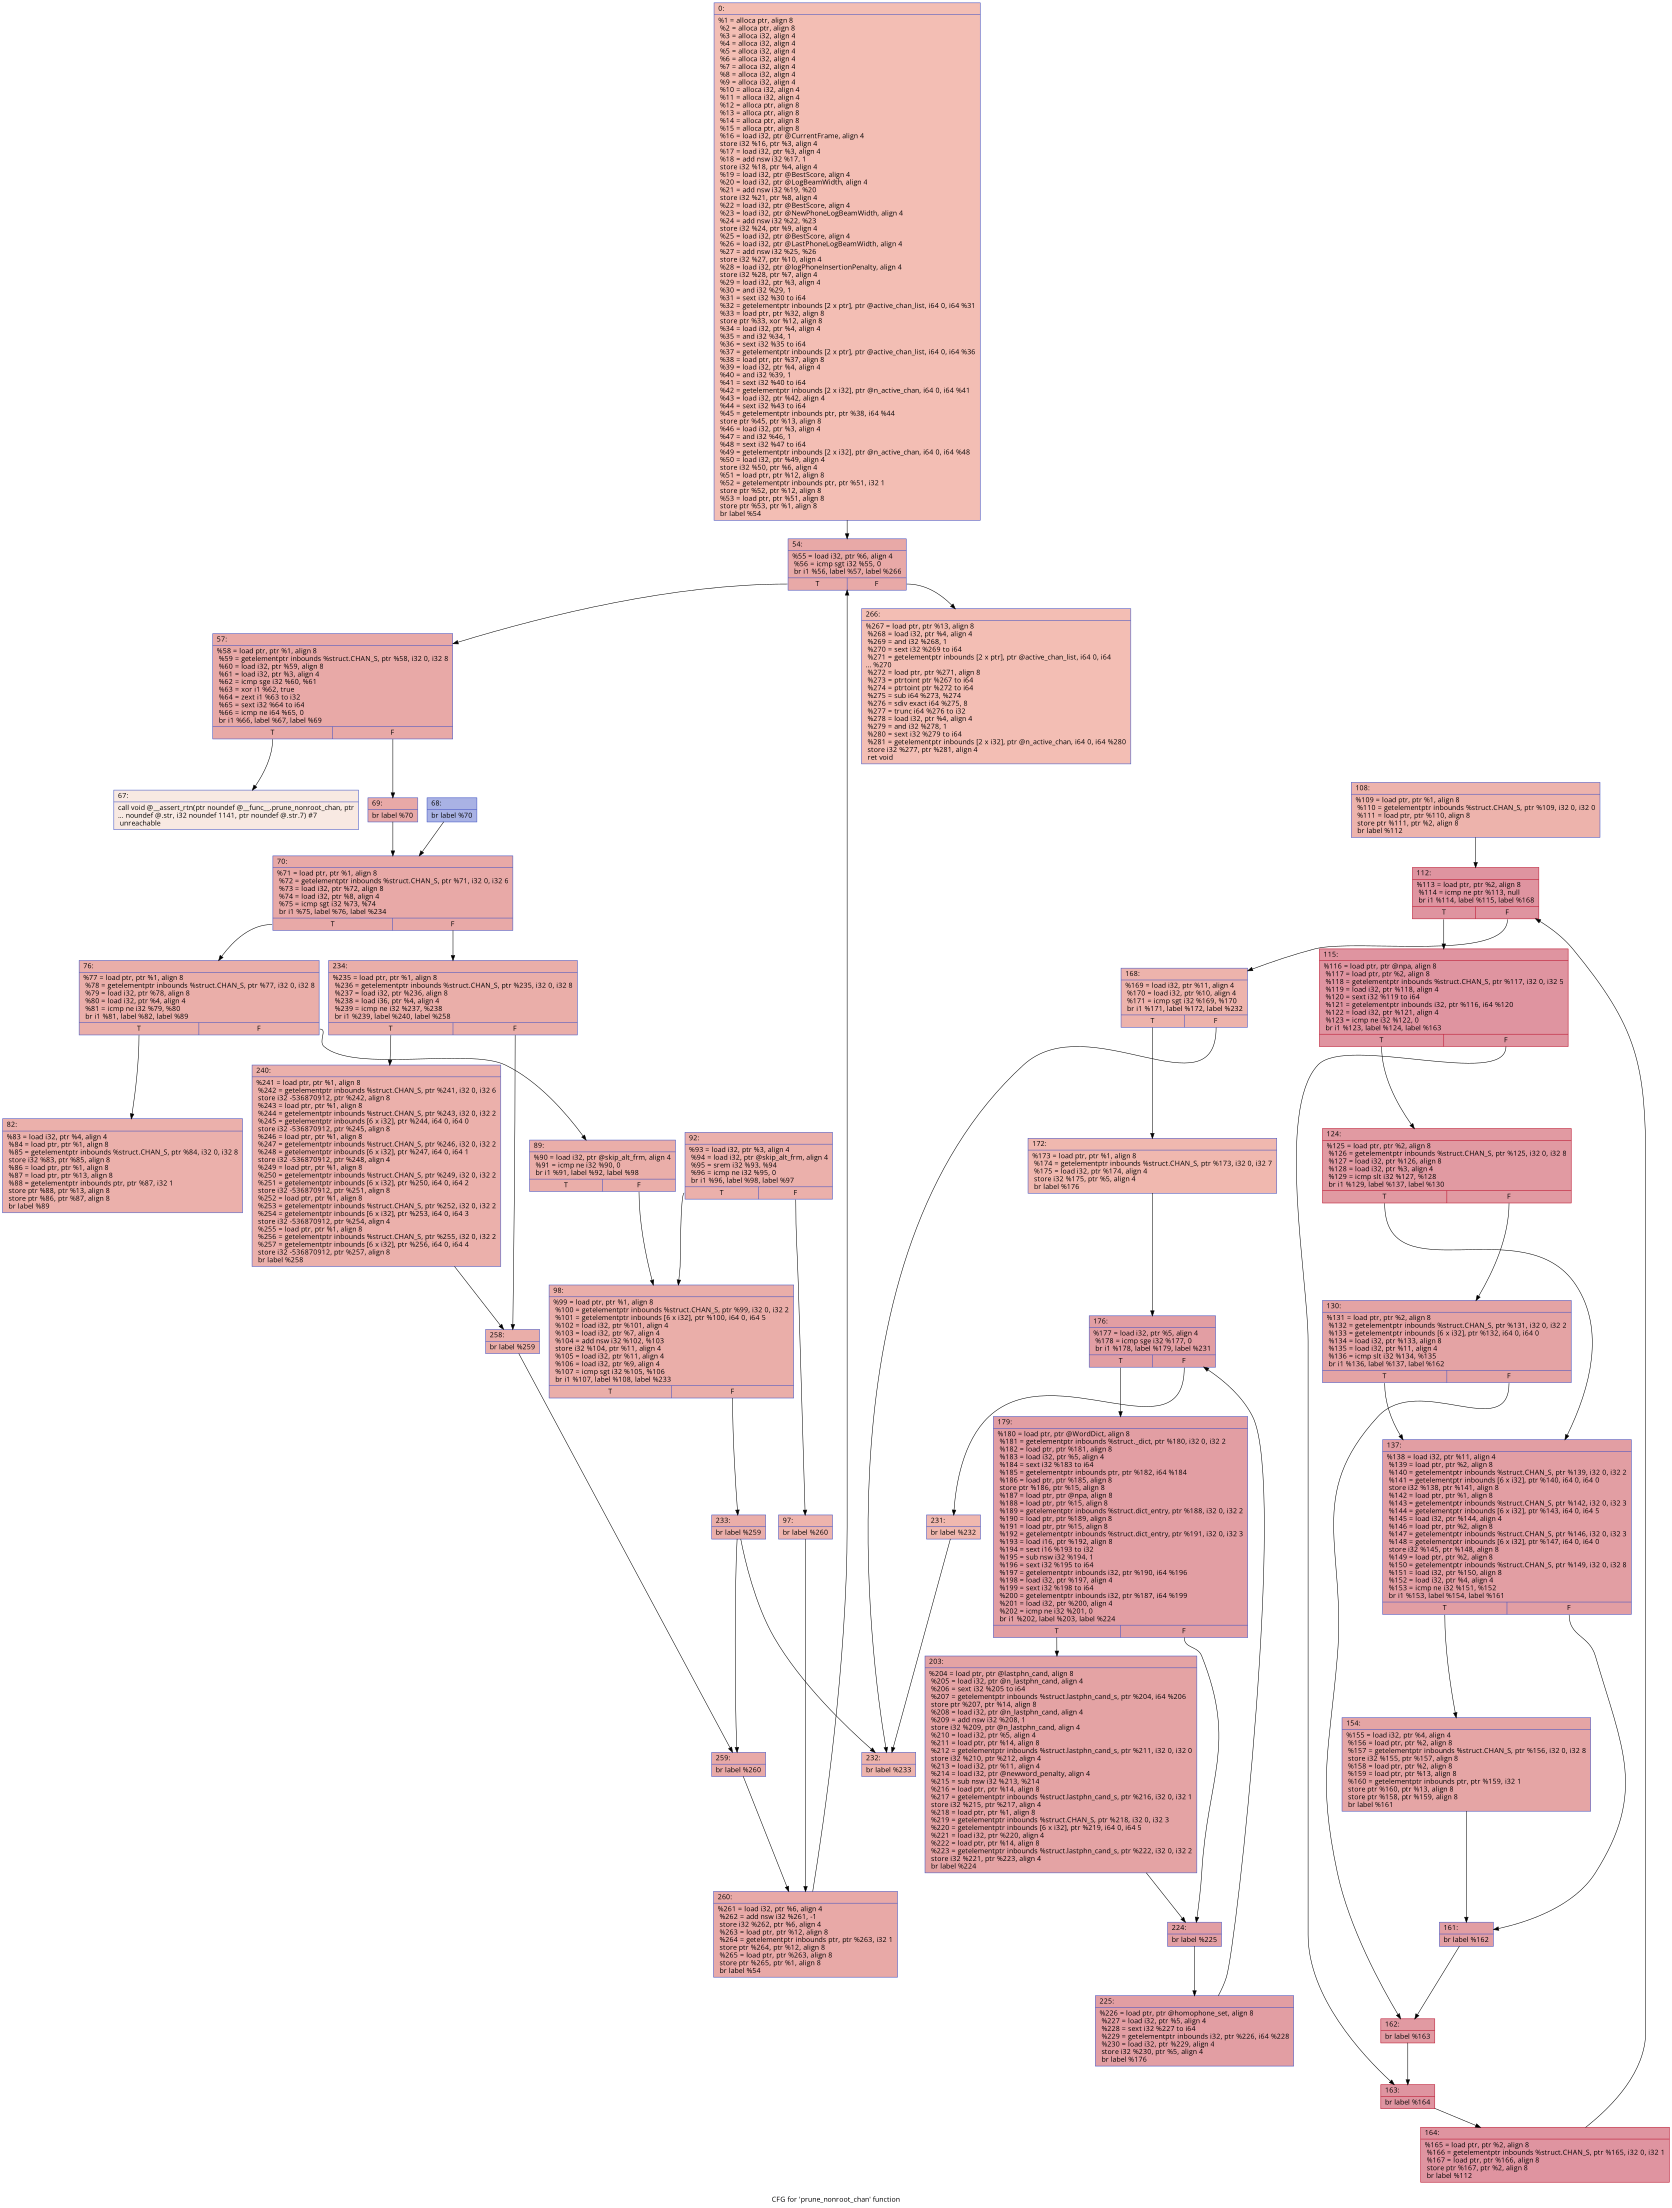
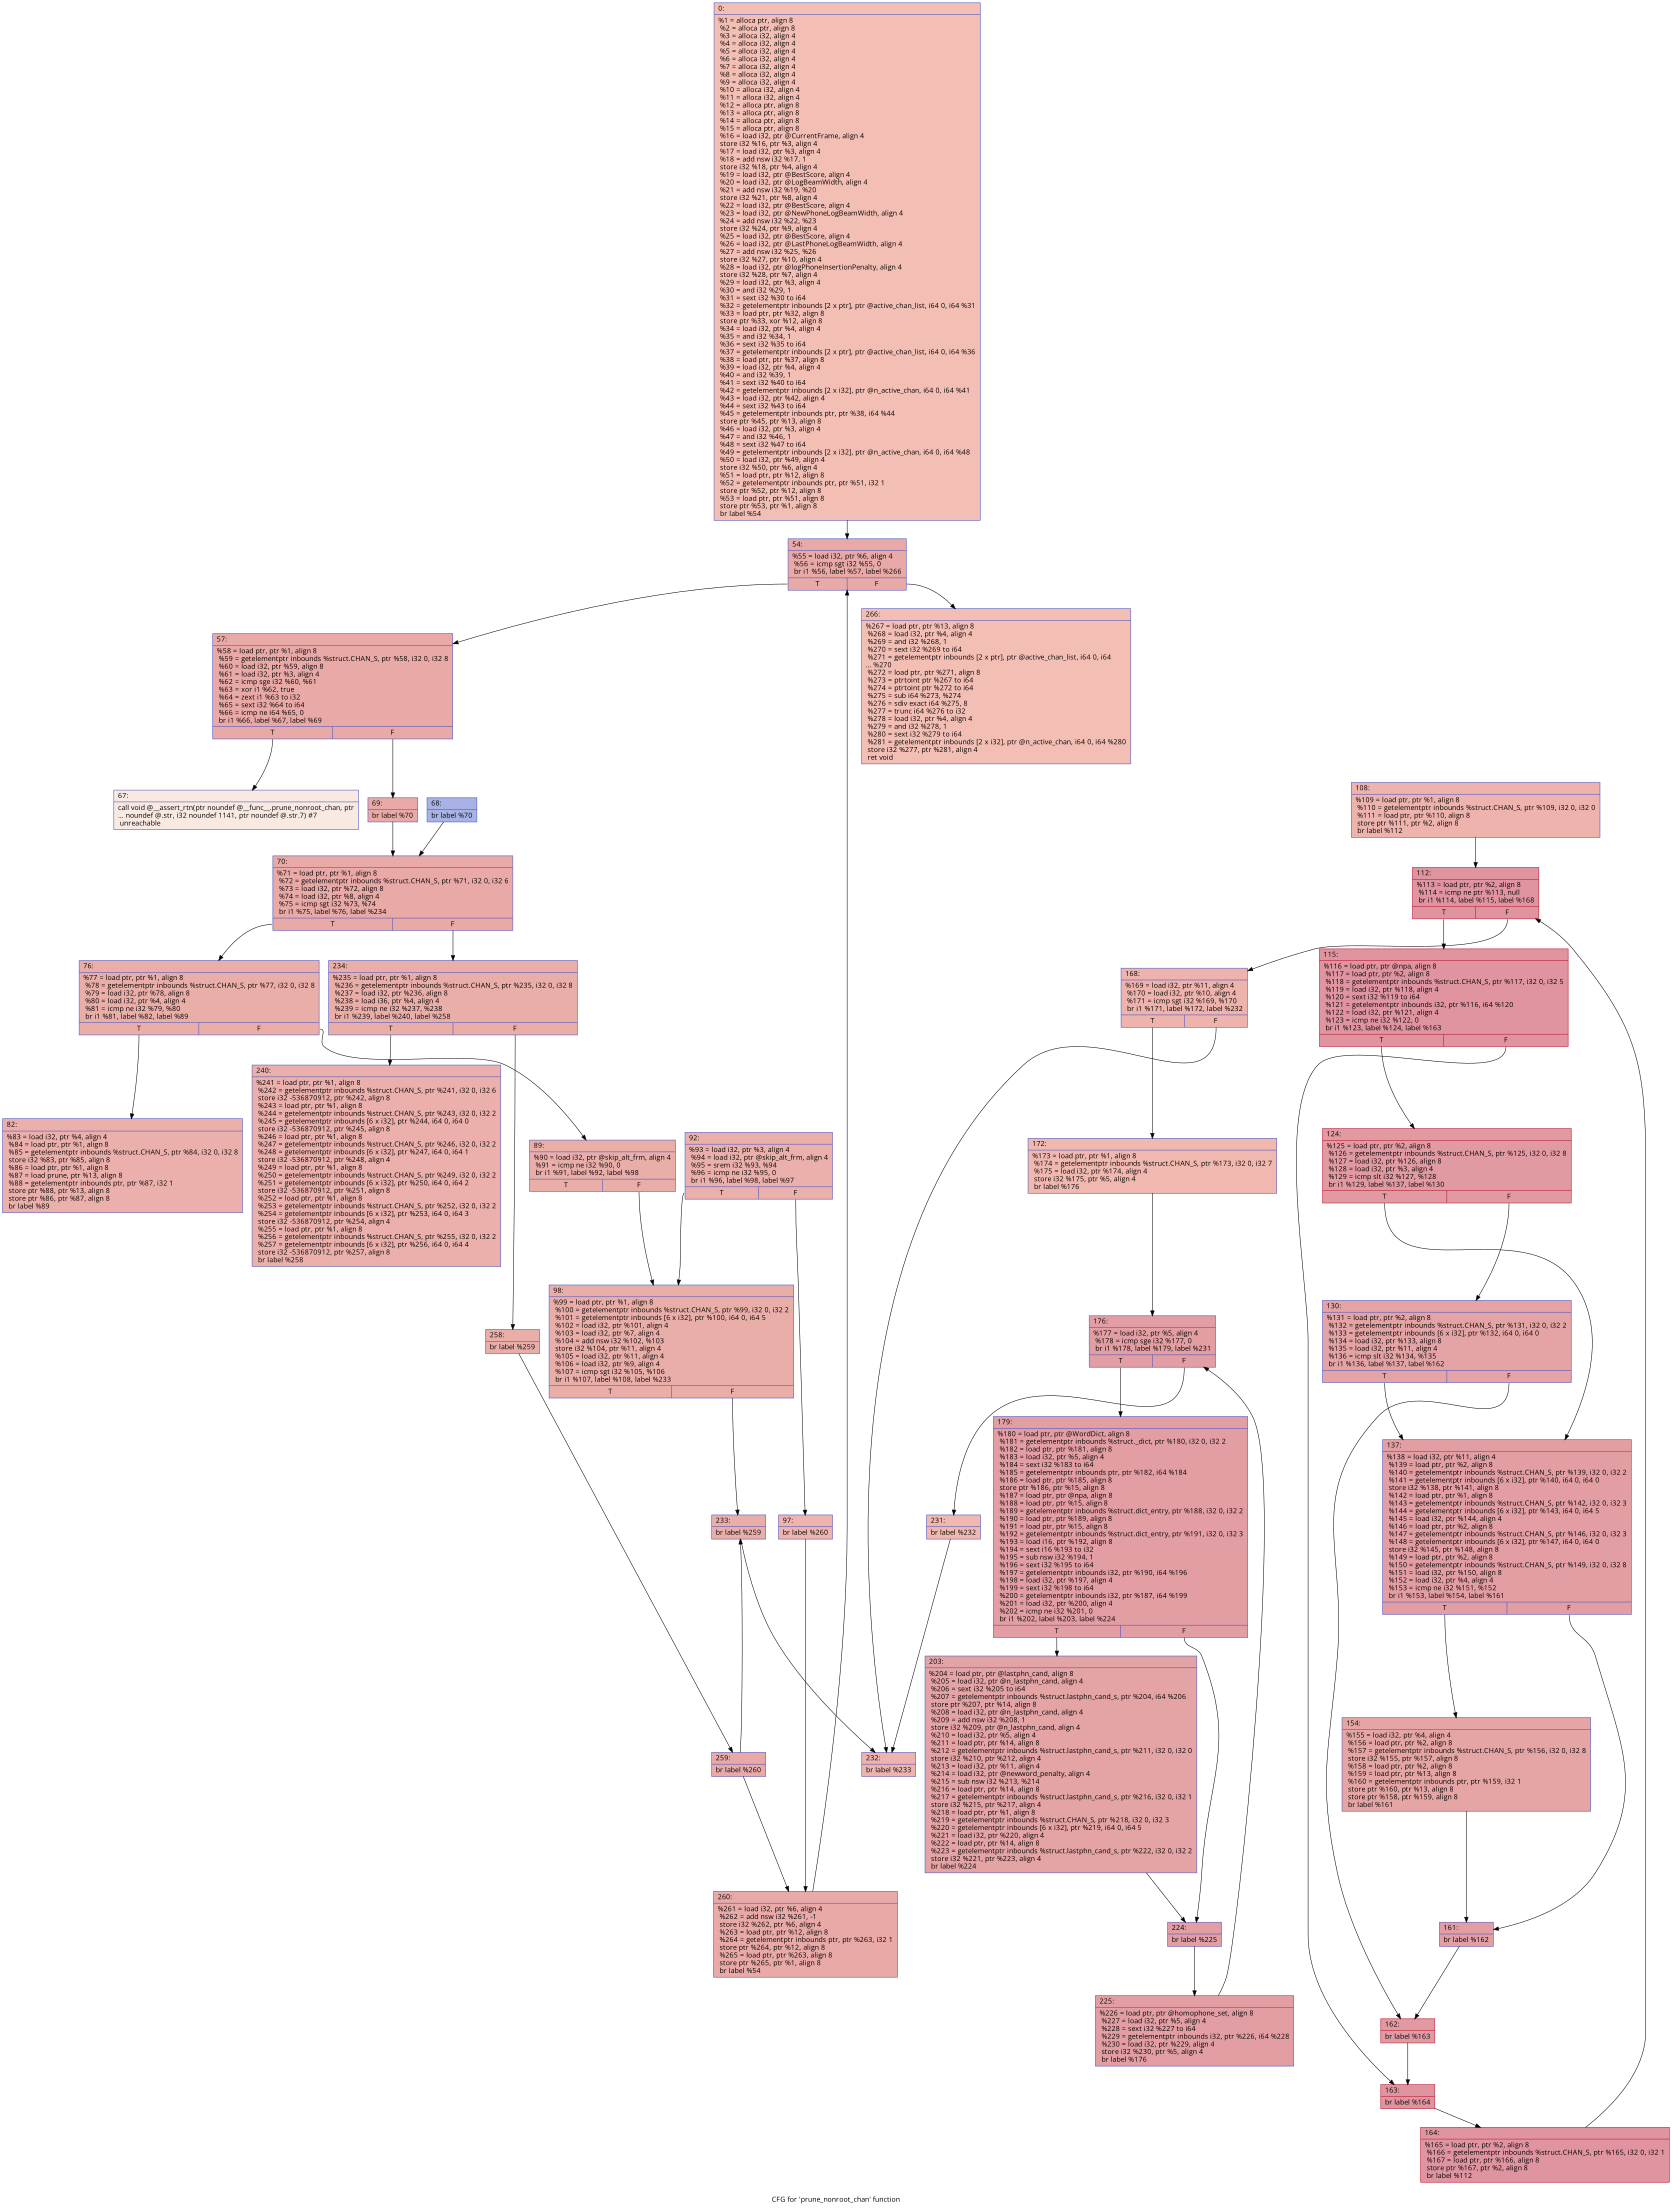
(60, 1176) -> (65, 1176)
(477, 1296) -> none
(735, 1643) -> (742, 1648)
